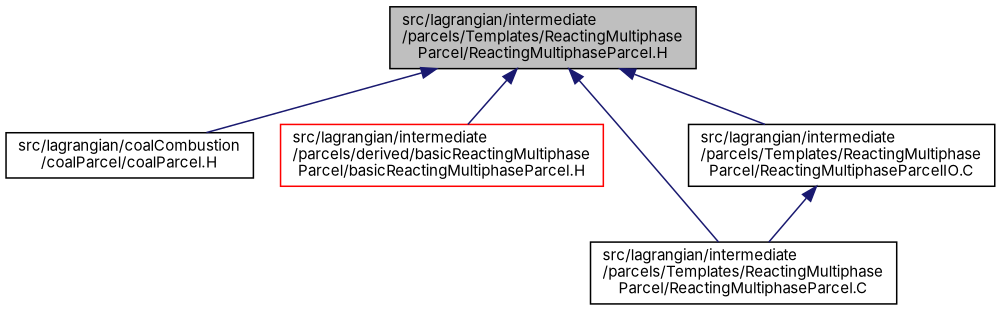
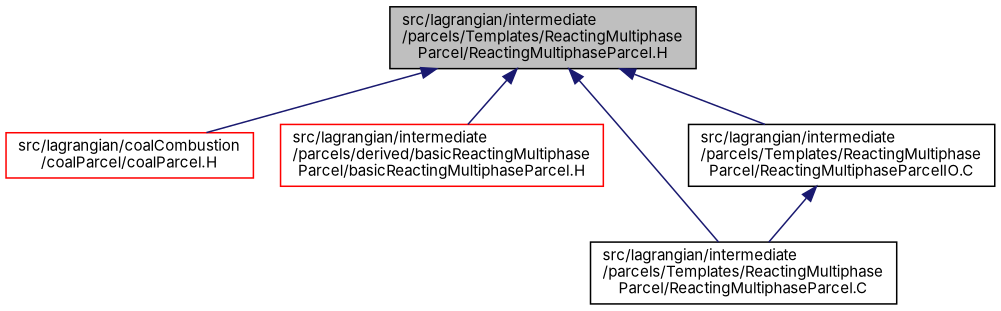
(130, 155) -> (130, 155)
